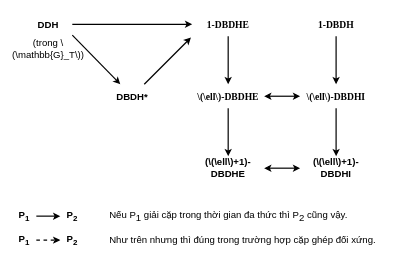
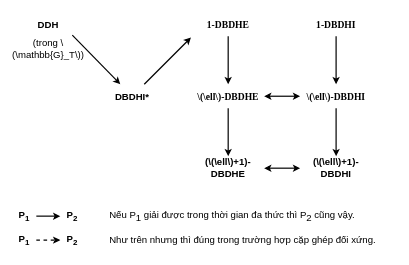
(129, 24) -> none
(336, 24) -> (336, 24)
(132, 96) -> (132, 96)
(239, 216) -> (241, 216)
